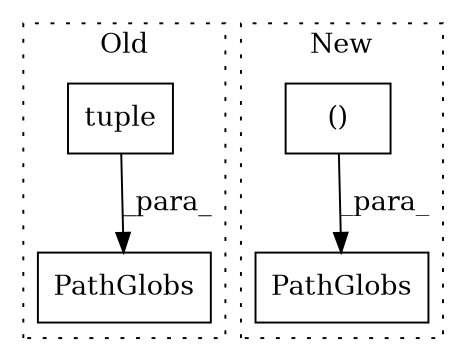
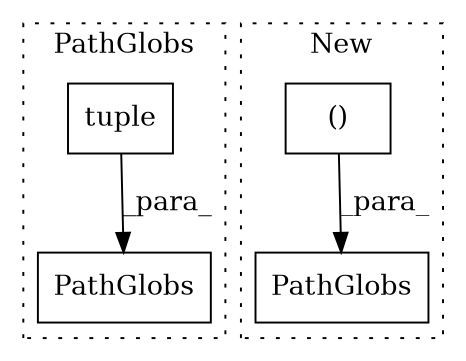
(124, 46) -> (124, 46)
